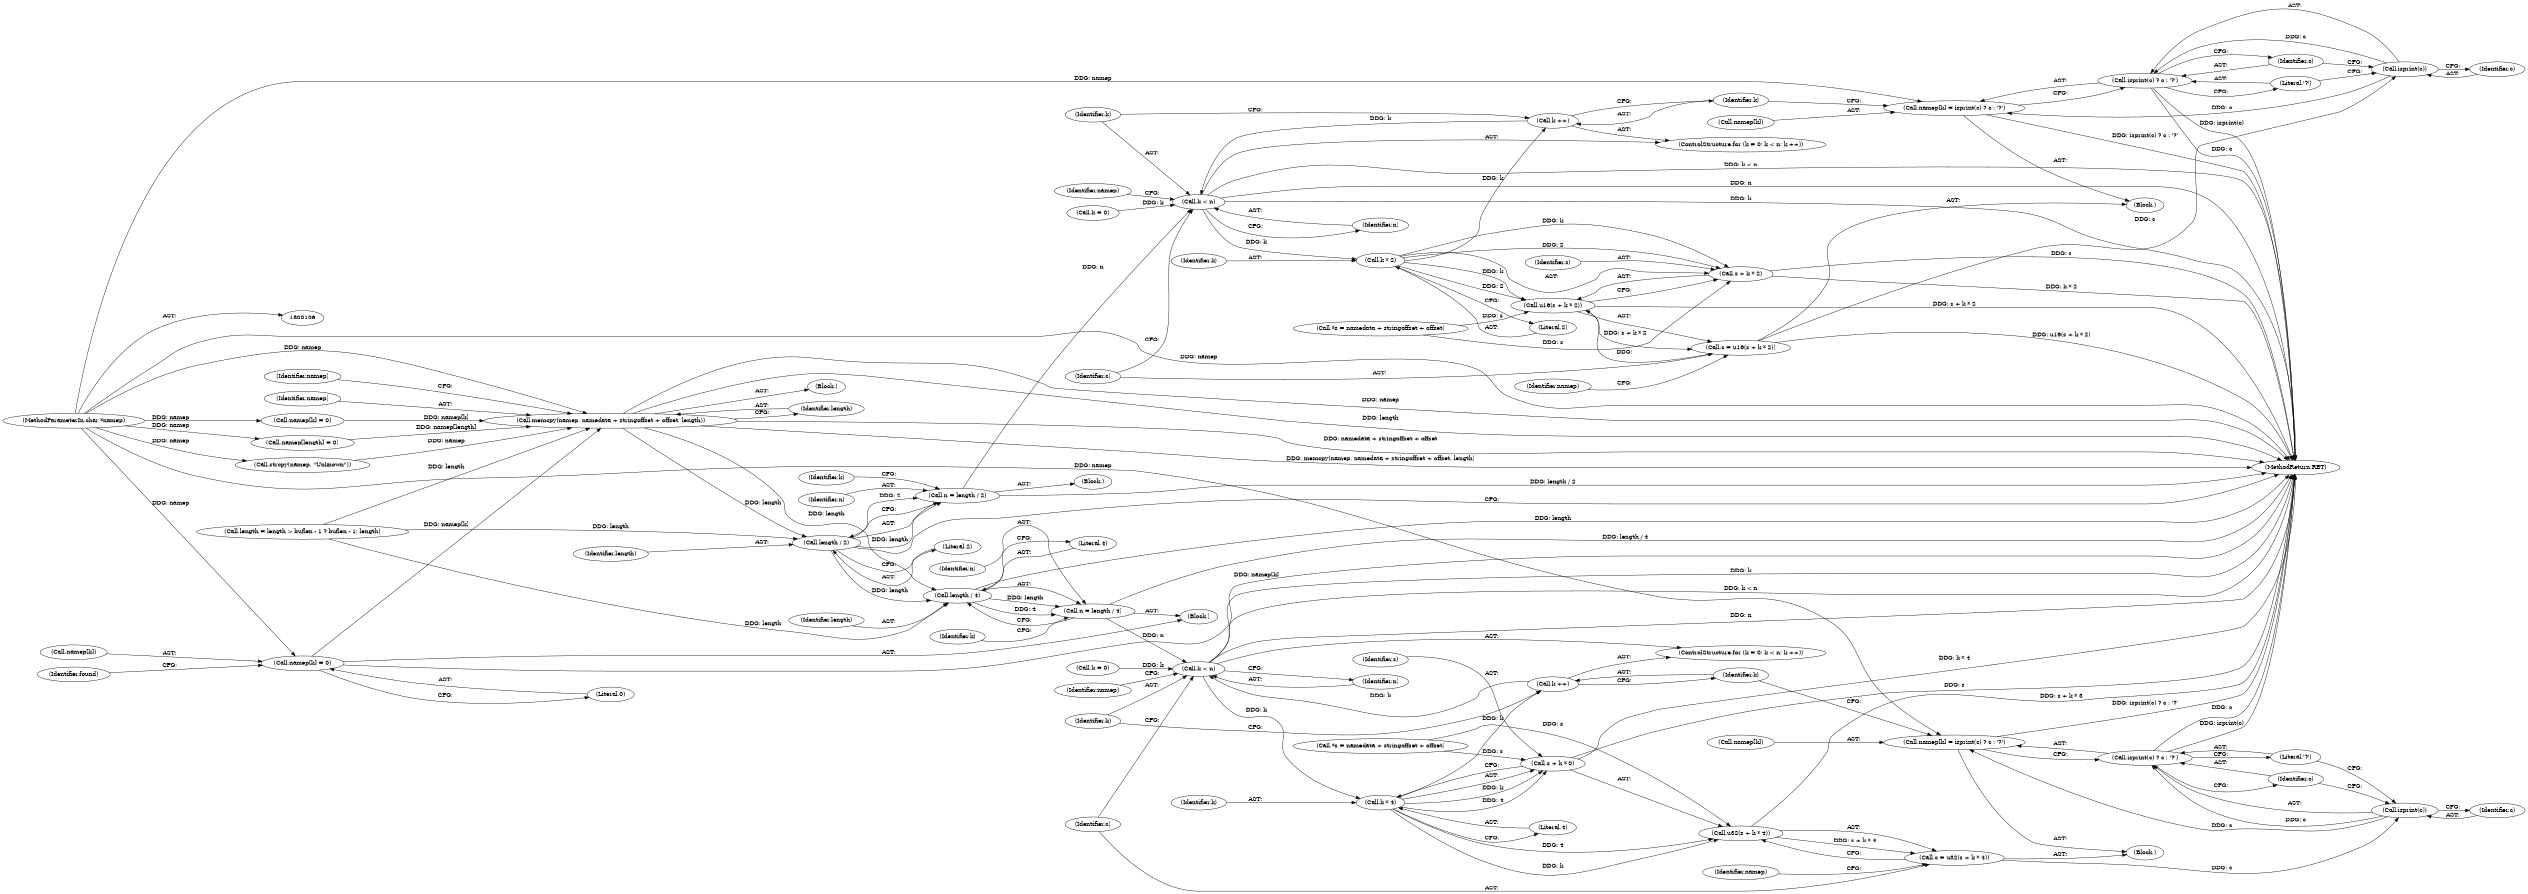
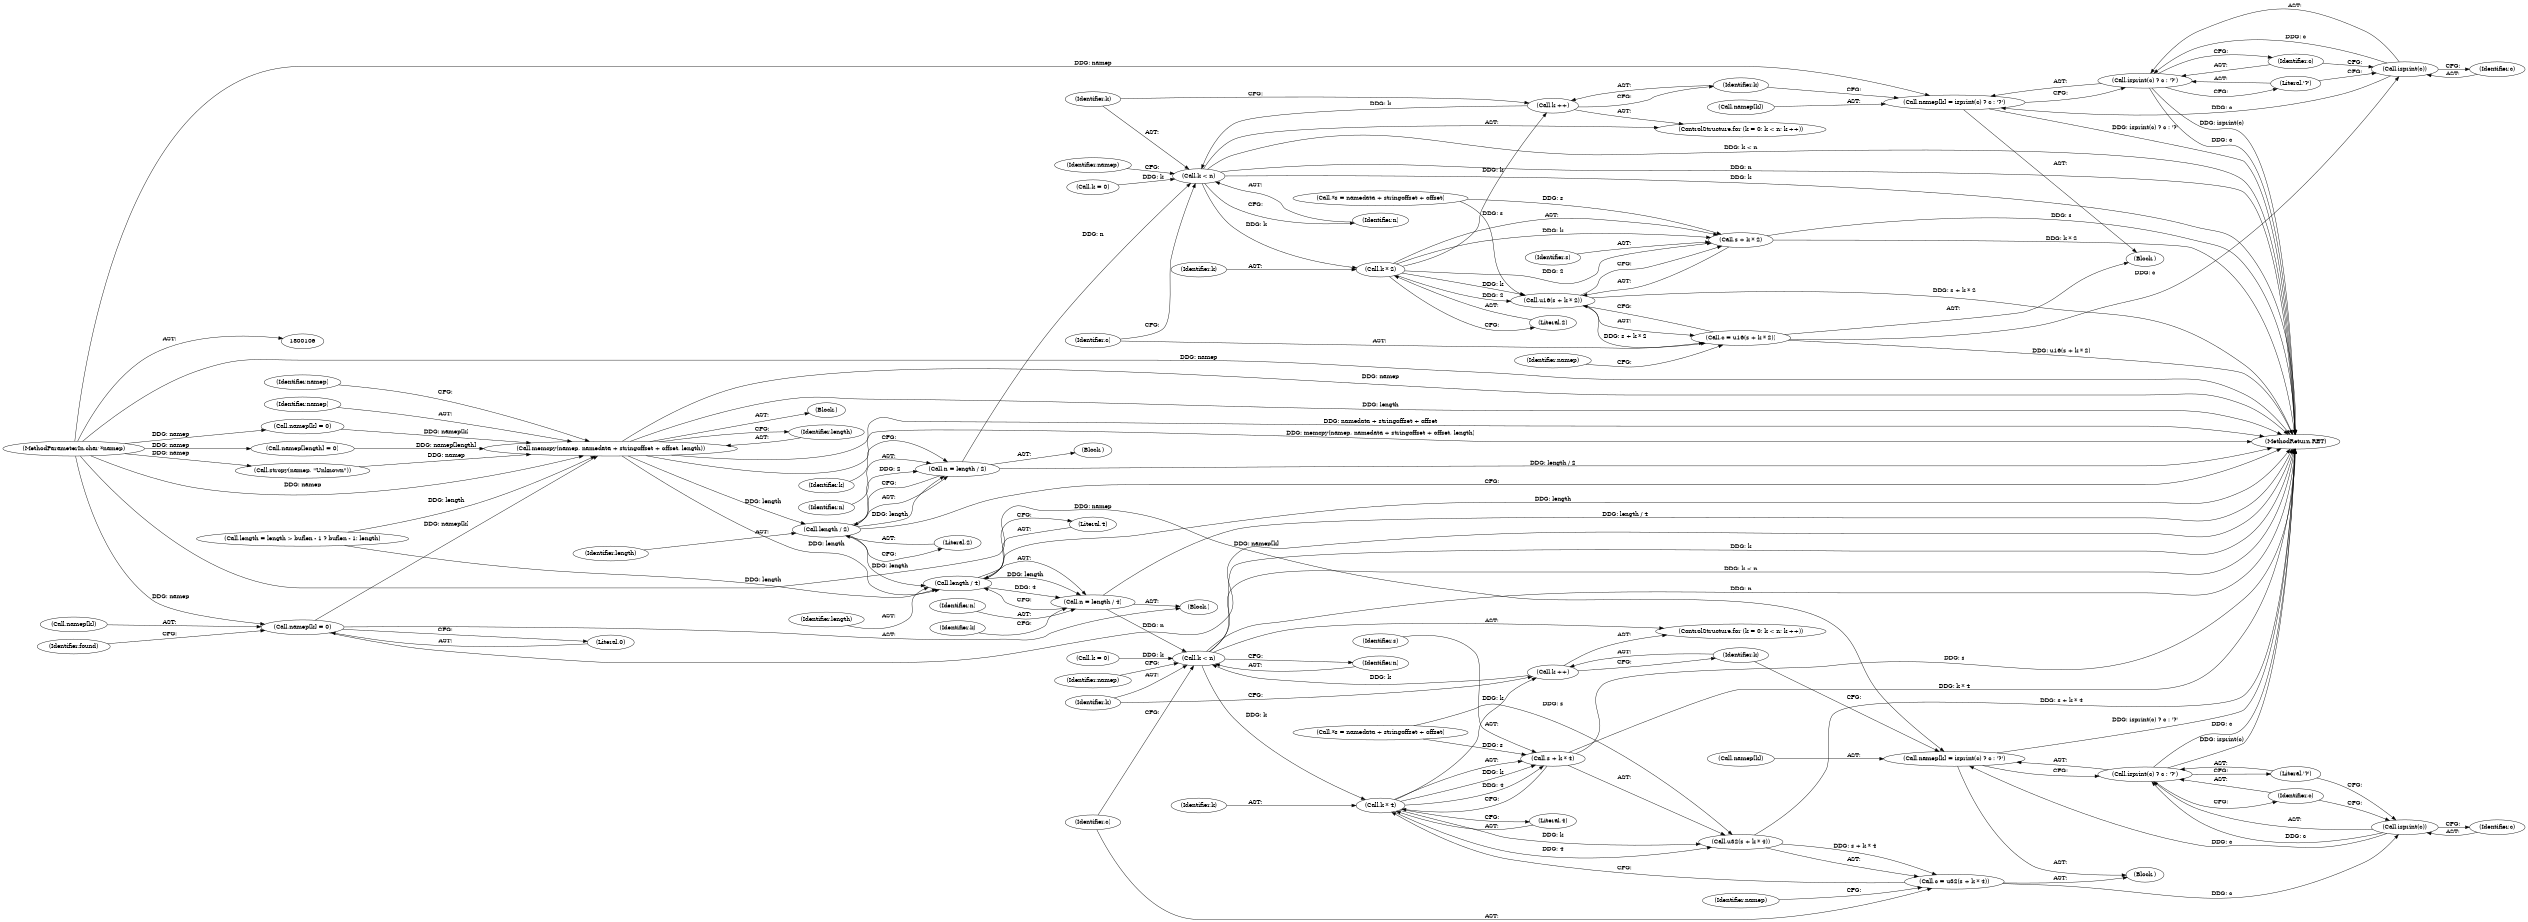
(1625, 352) -> (1625, 307)
(599, 531) -> none
(2061, 696) -> (2061, 701)
(1553, 764) -> (1553, 759)
(1835, 856) -> (1645, 875)
